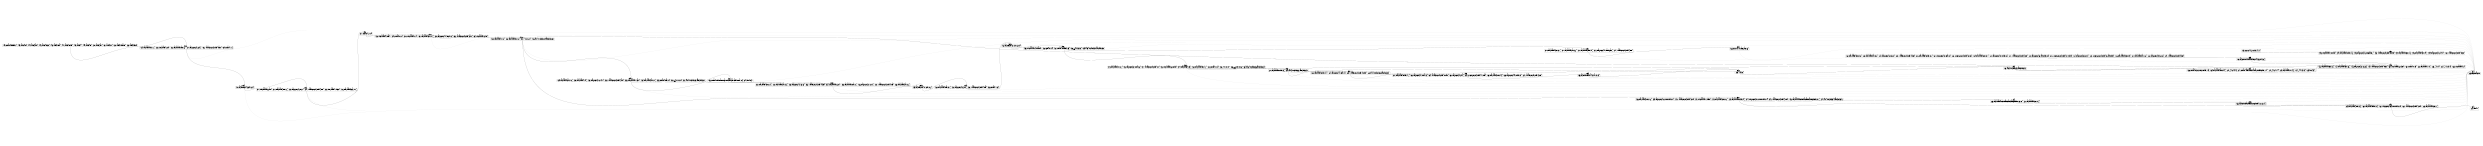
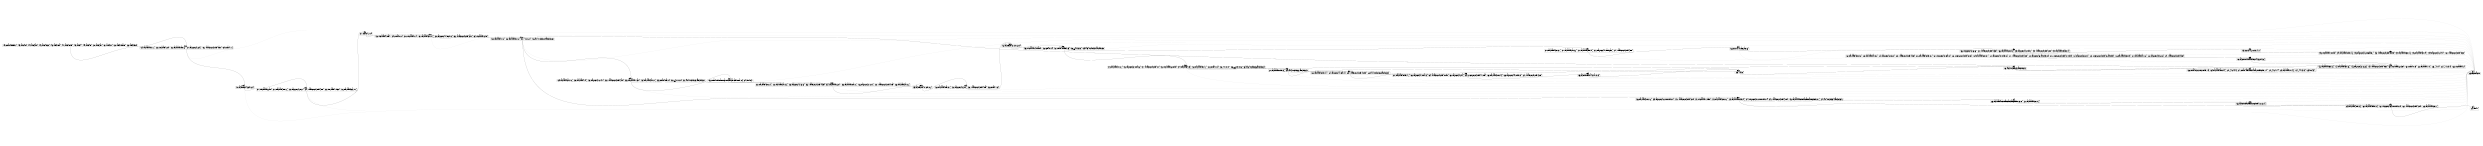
none -> (2015, 51)
